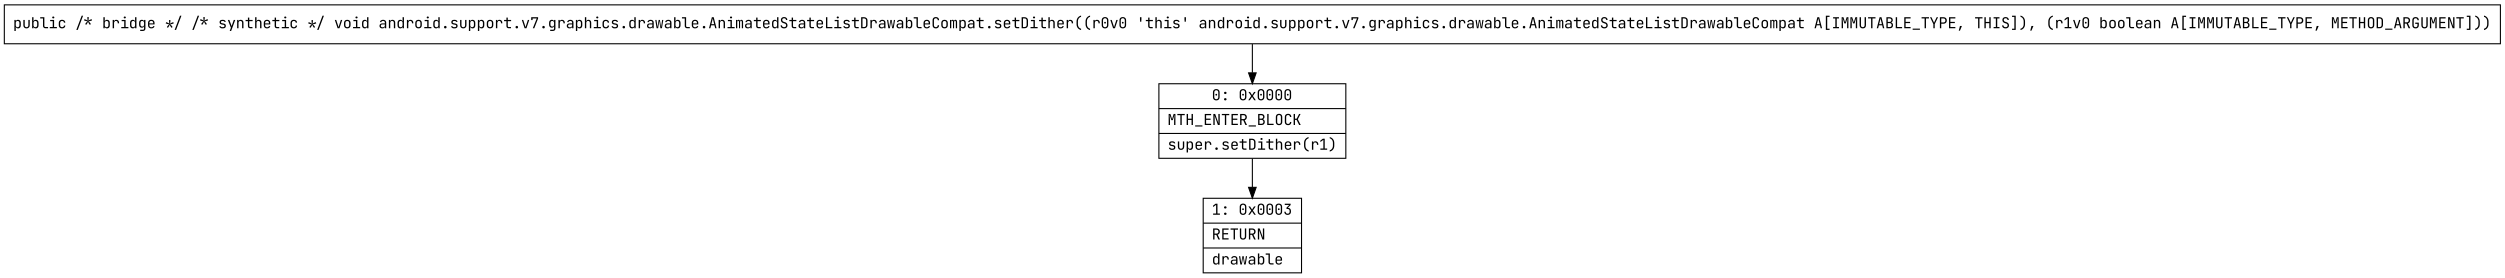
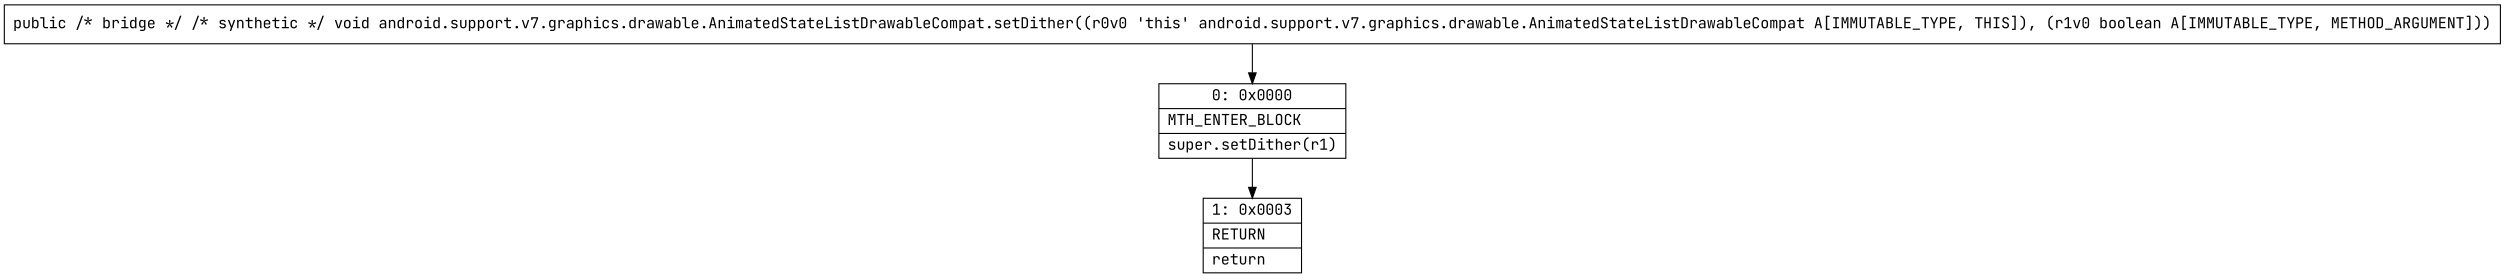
(1248, 260) -> (1239, 260)
